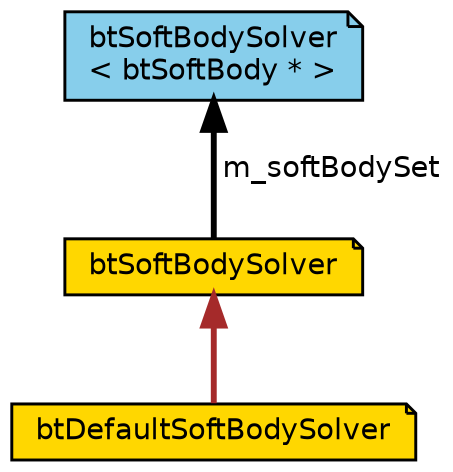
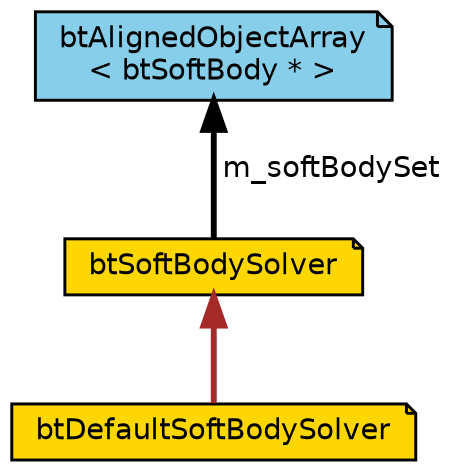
(214, 56) -> (214, 56)
